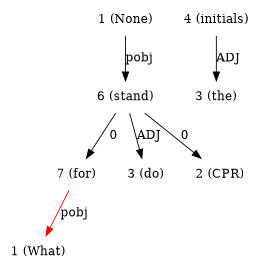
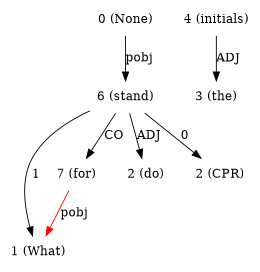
(126, 20) -> (126, 20)
(114, 136) -> (114, 136)
none -> (34, 156)
(146, 174) -> (146, 174)
